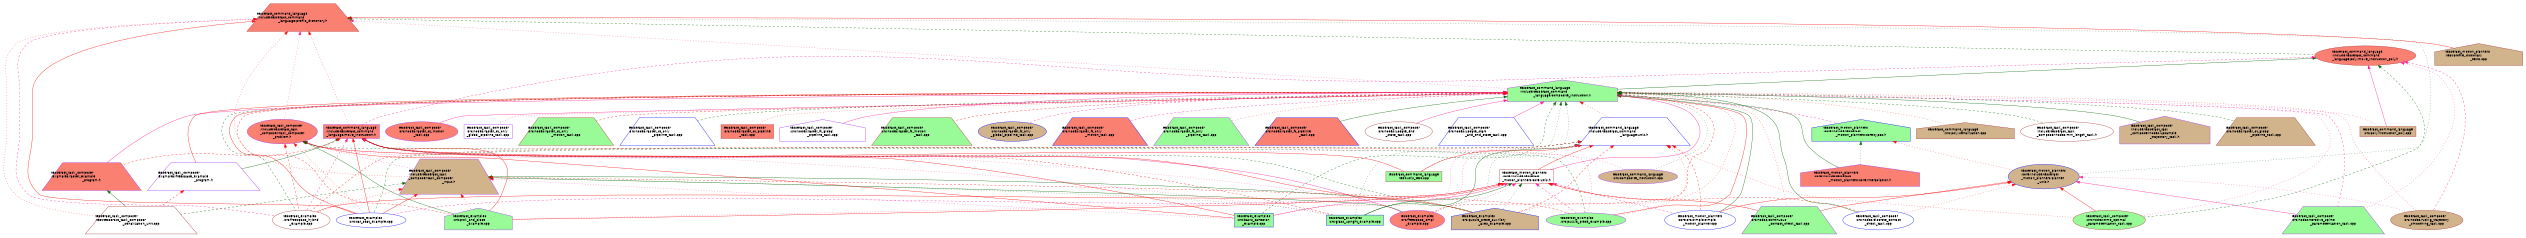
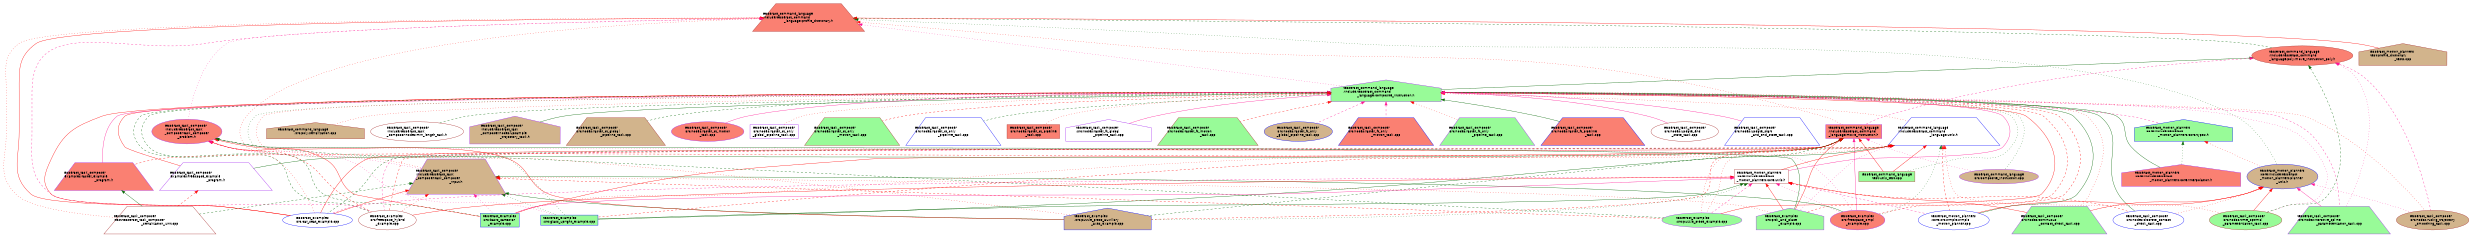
(2388, 132) -> none
